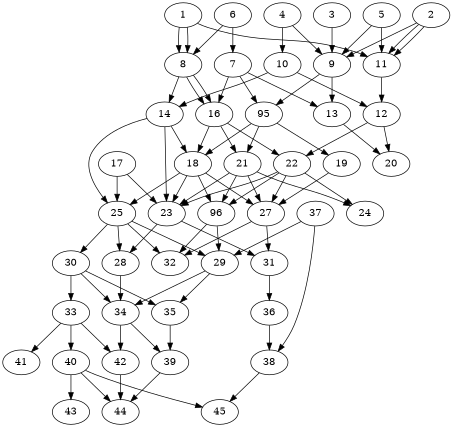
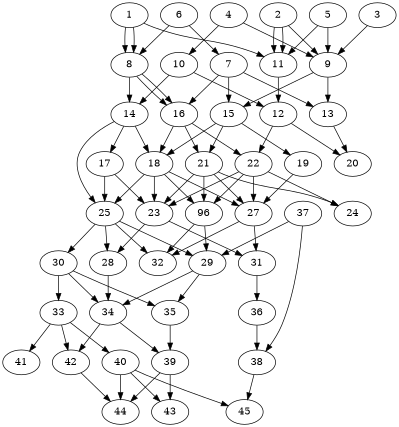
(264, 114) -> (229, 114)
(166, 160) -> (119, 136)
none -> (170, 380)
